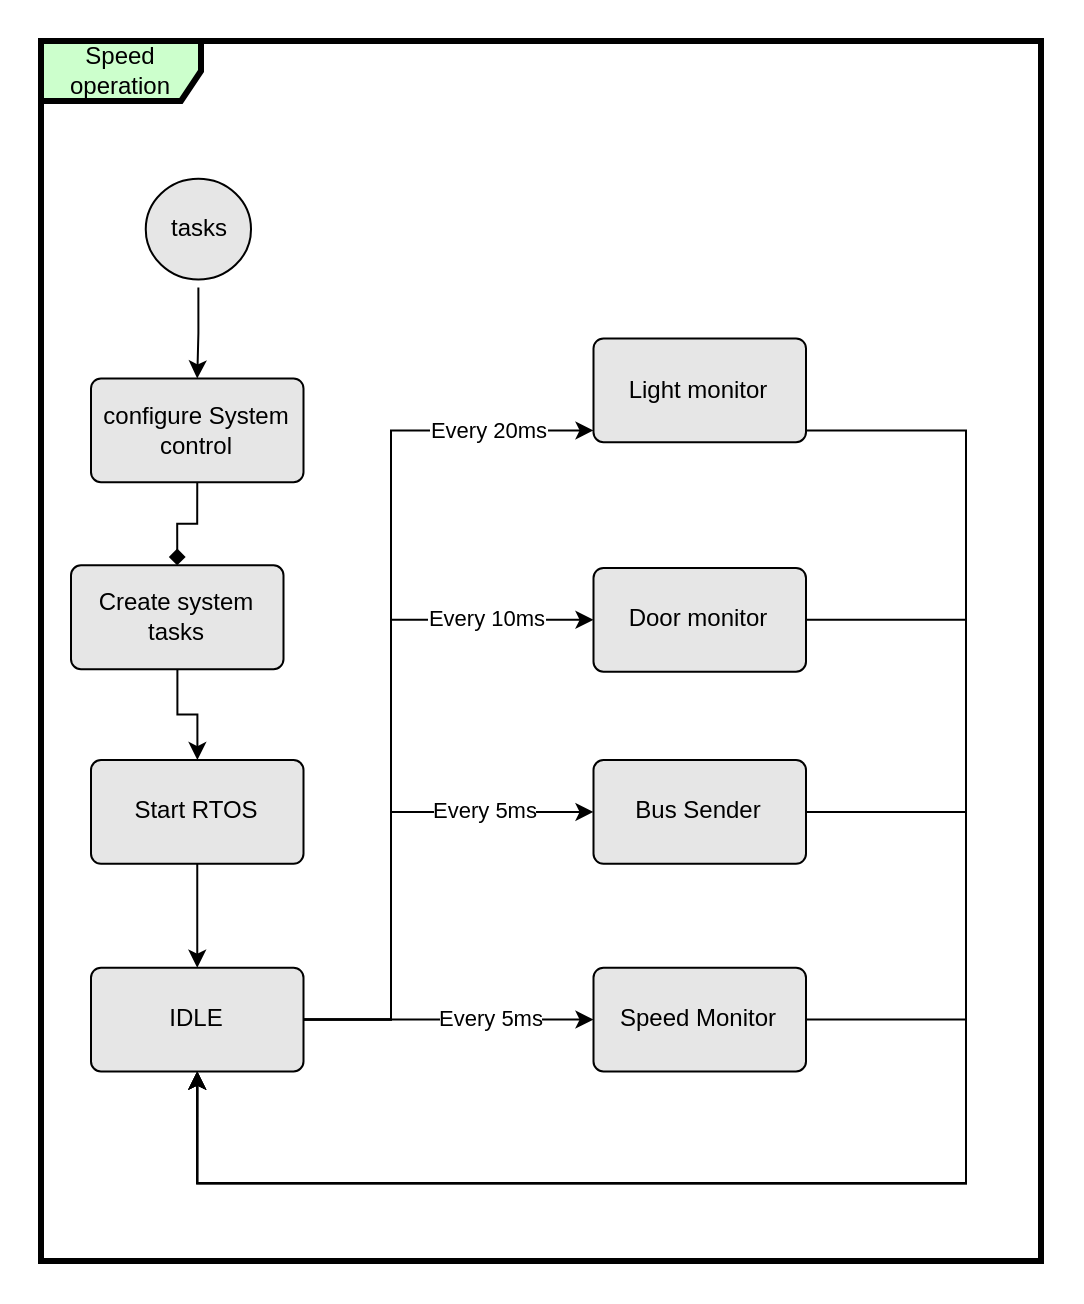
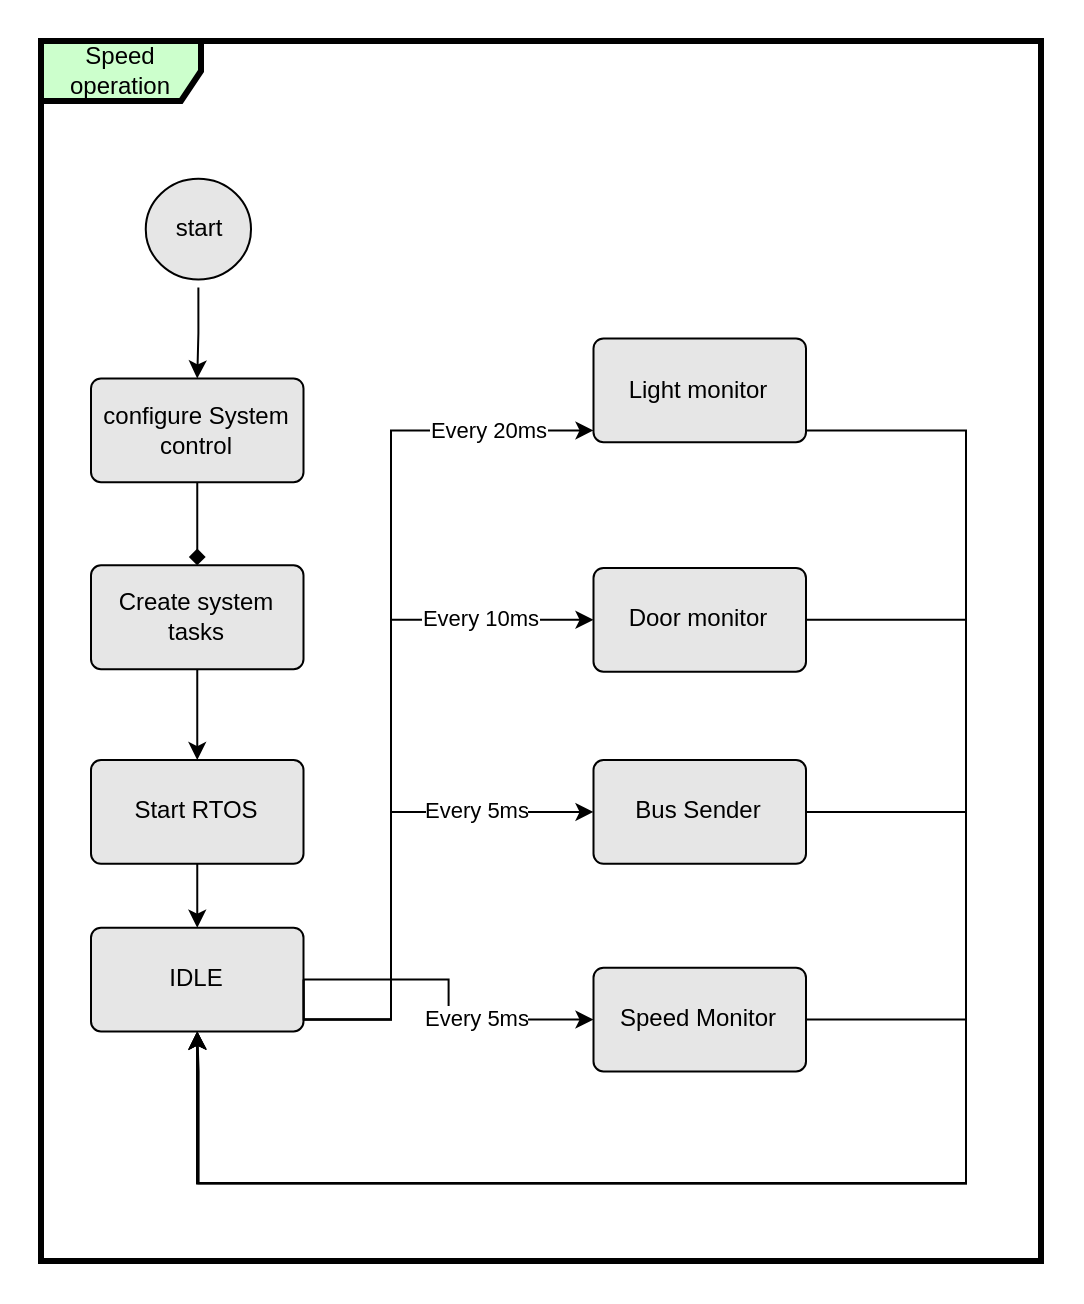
(200, 229) -> (200, 229)
(177, 617) -> (197, 617)
(197, 1020) -> (197, 980)
